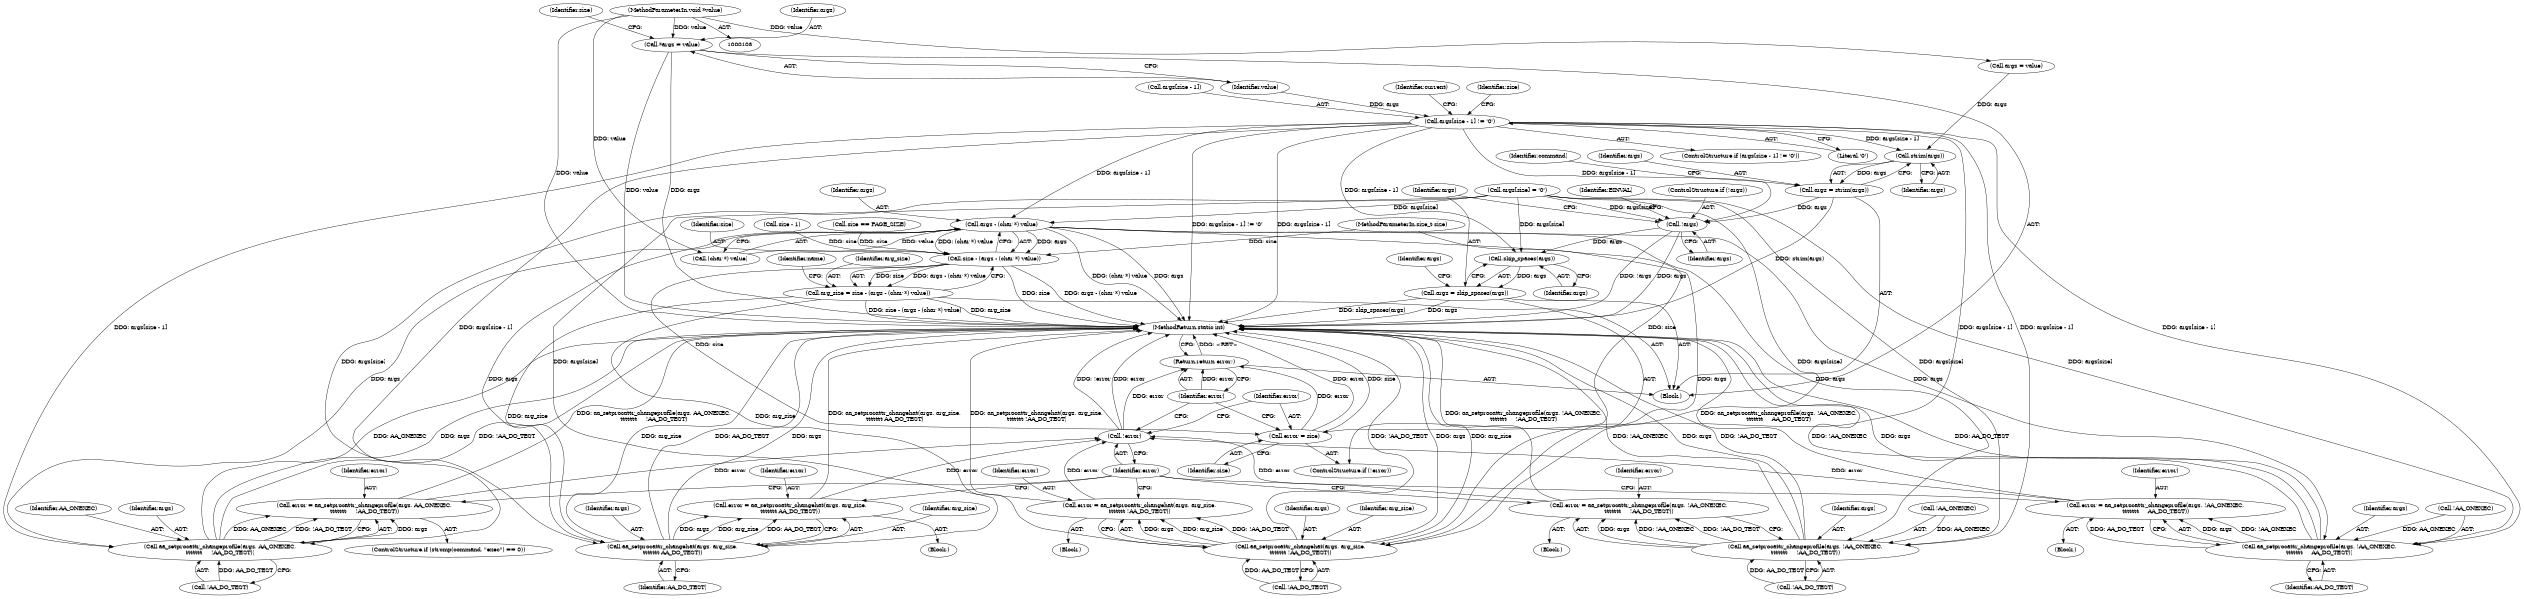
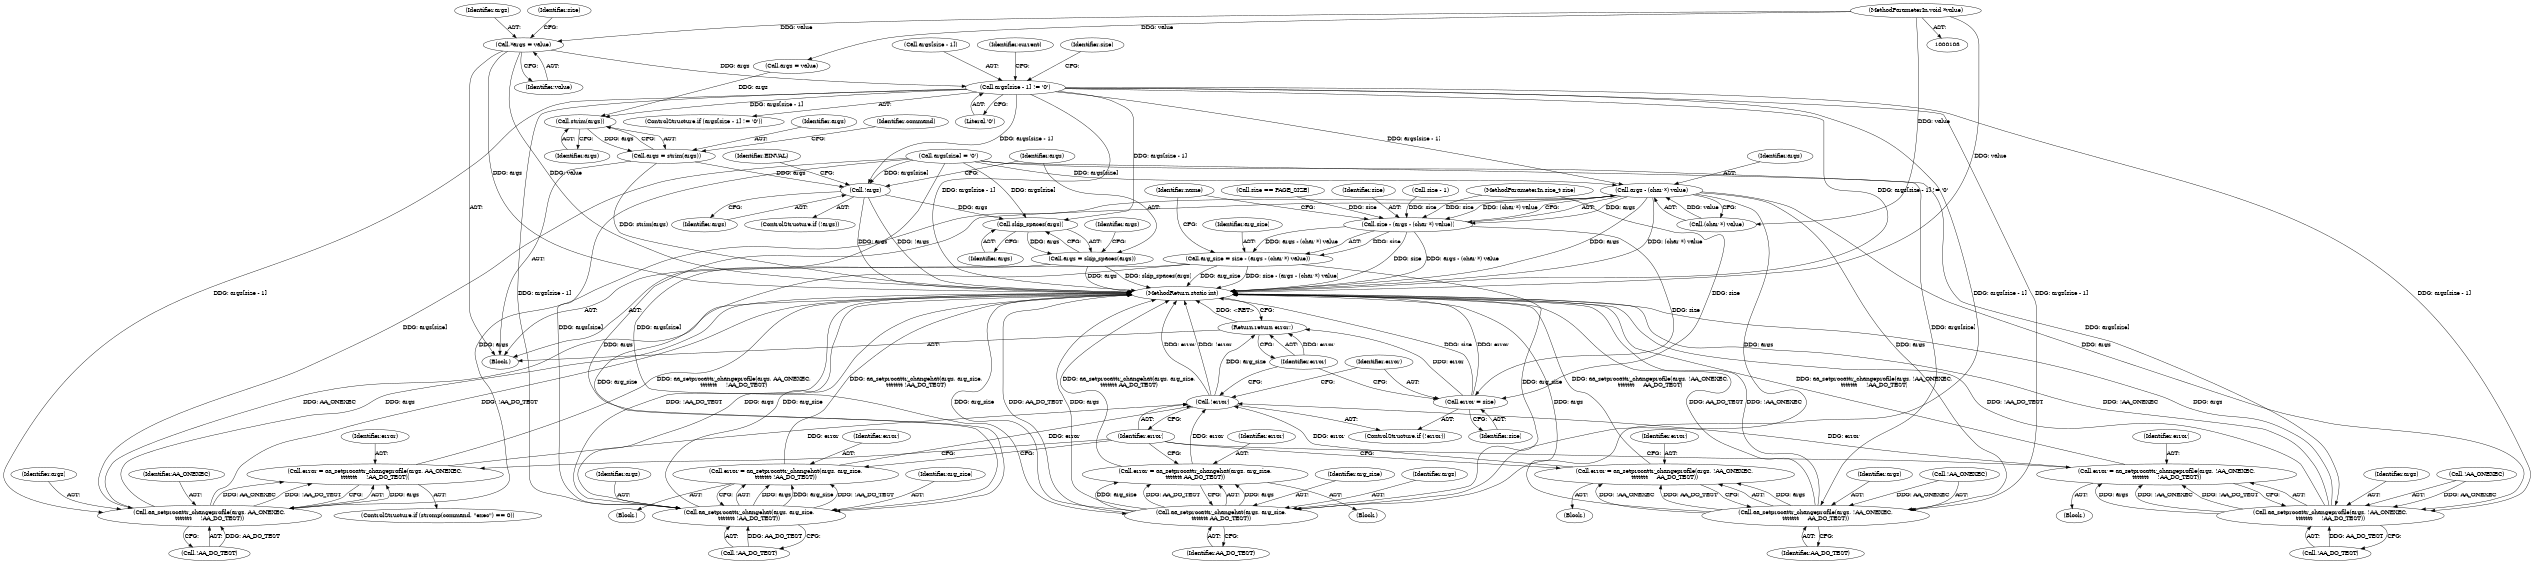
(1353, 104) -> (746, 76)
(1701, 207) -> (835, 206)
(971, 285) -> (1284, 208)
(1148, 396) -> (1246, 362)
(1624, 419) -> (1307, 415)
